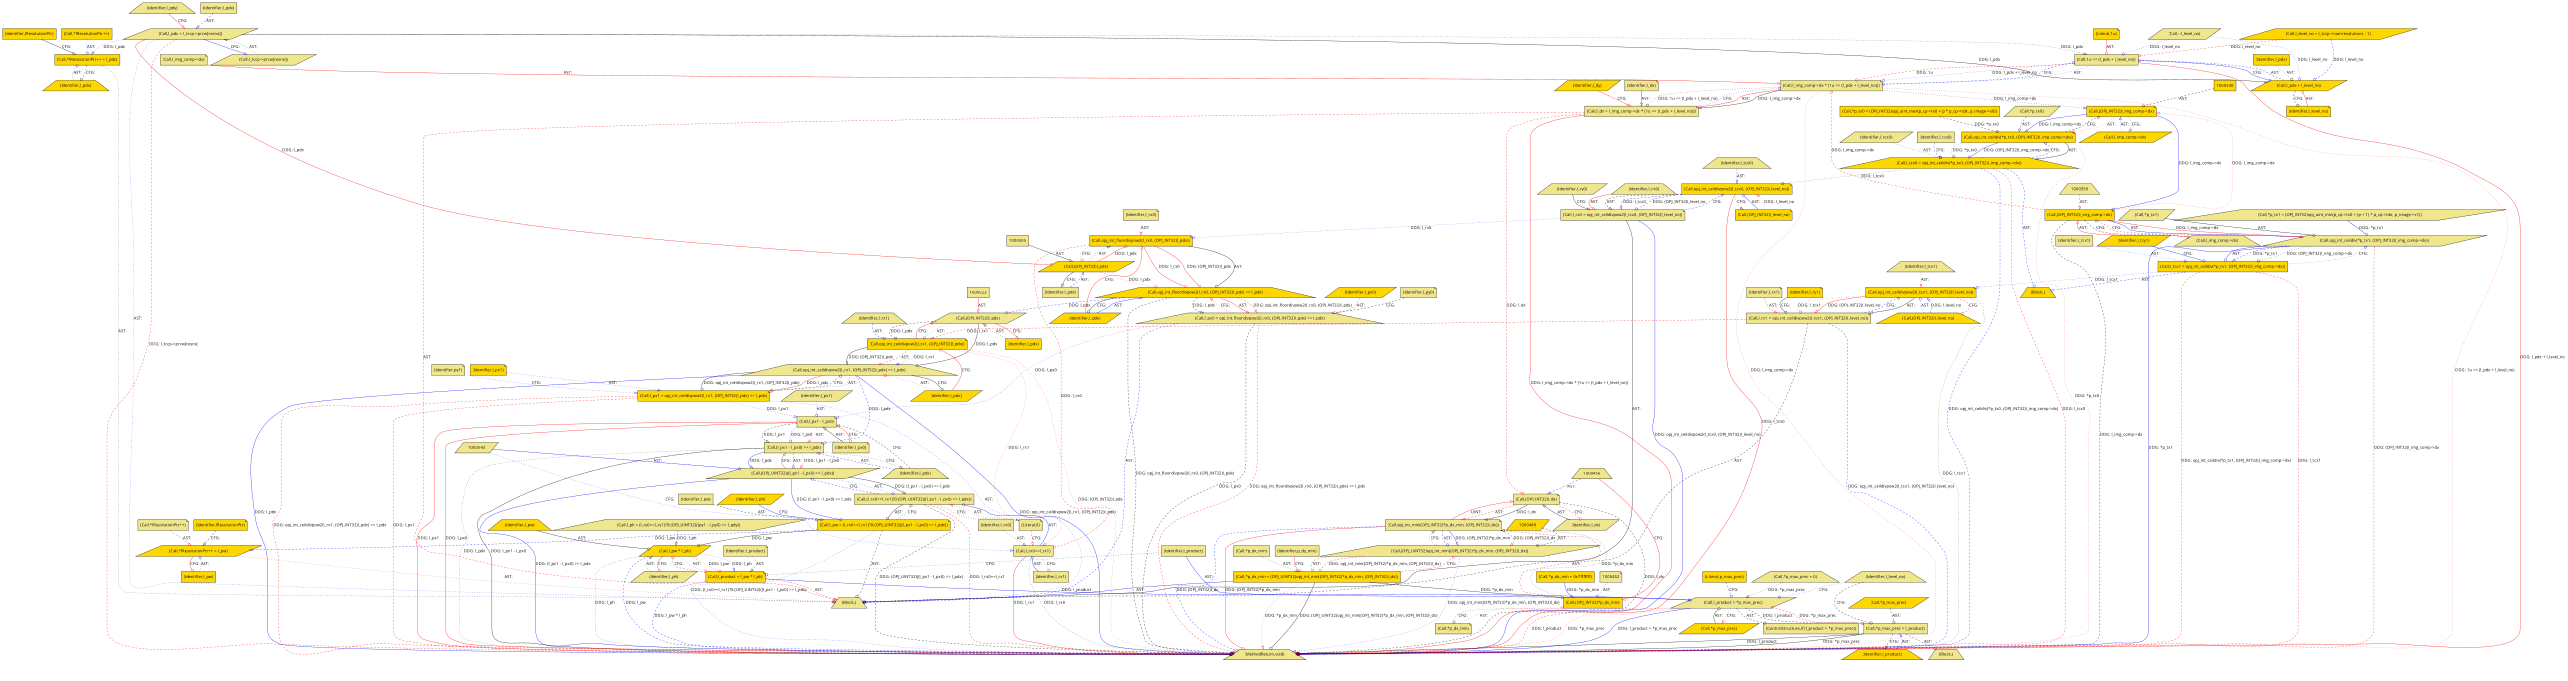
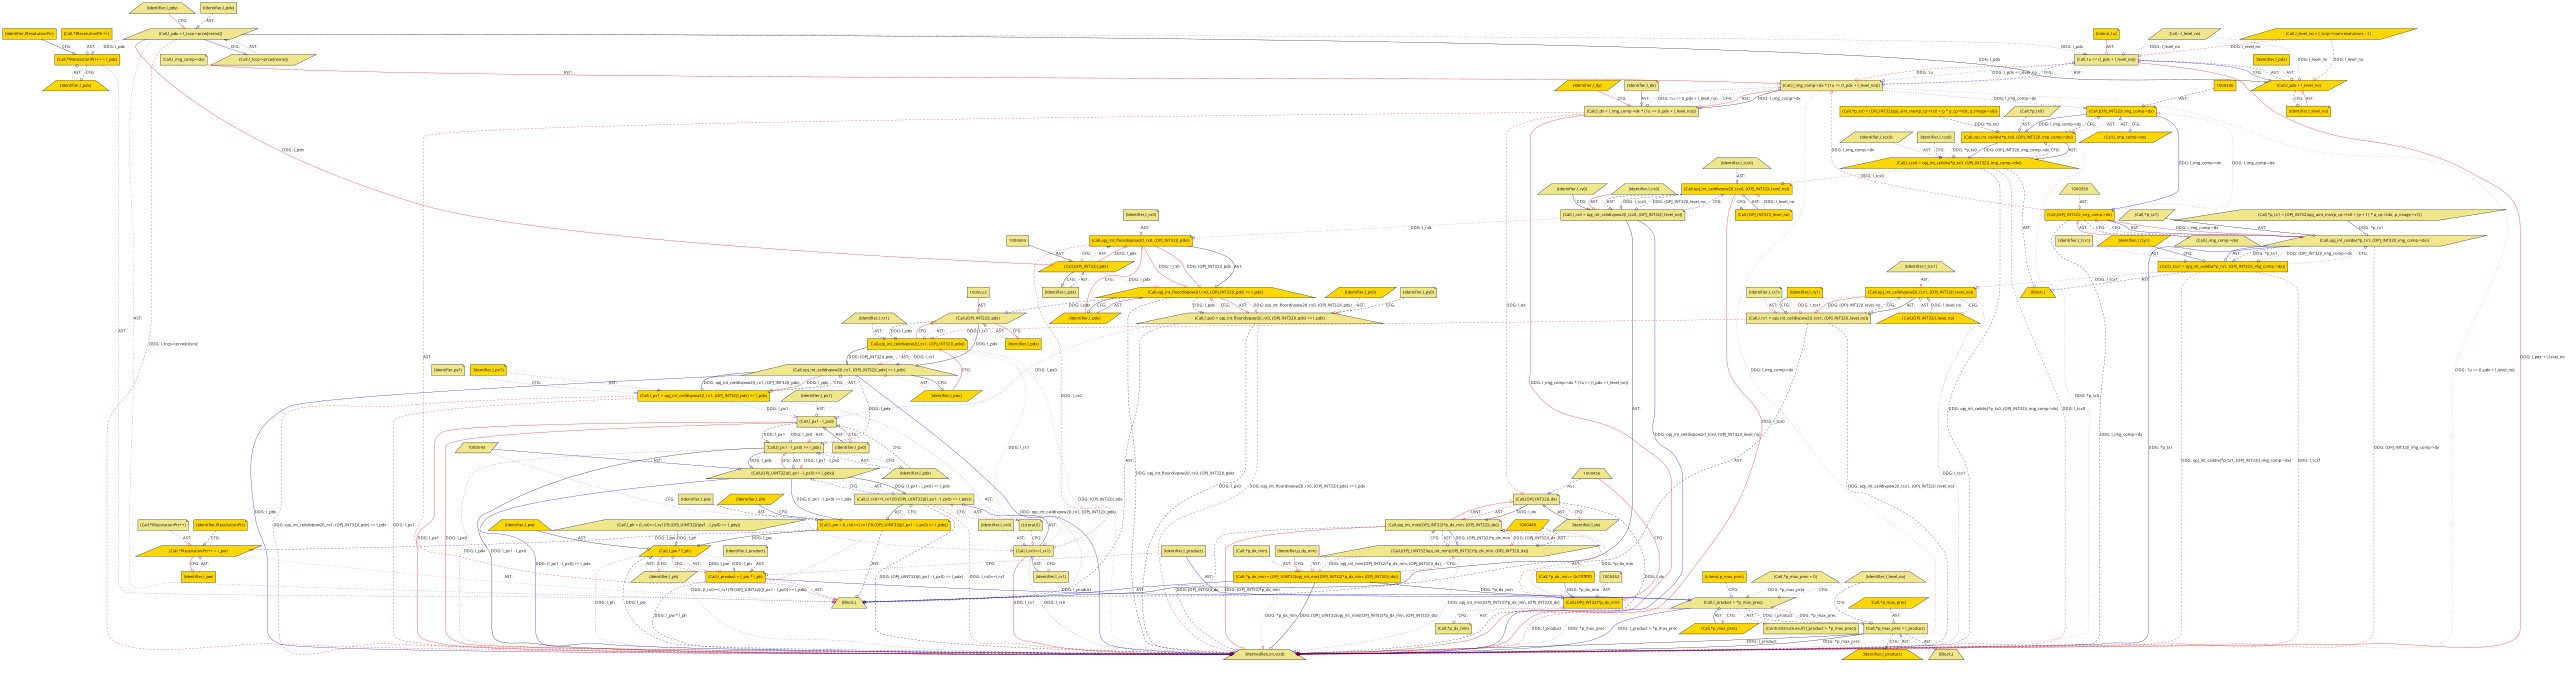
(2332, 63) -> (2332, 63)
(1748, 619) -> (1748, 619)
